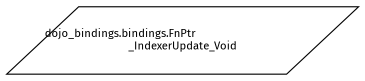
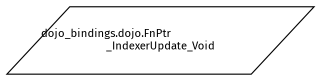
(183, 40) -> (161, 40)
